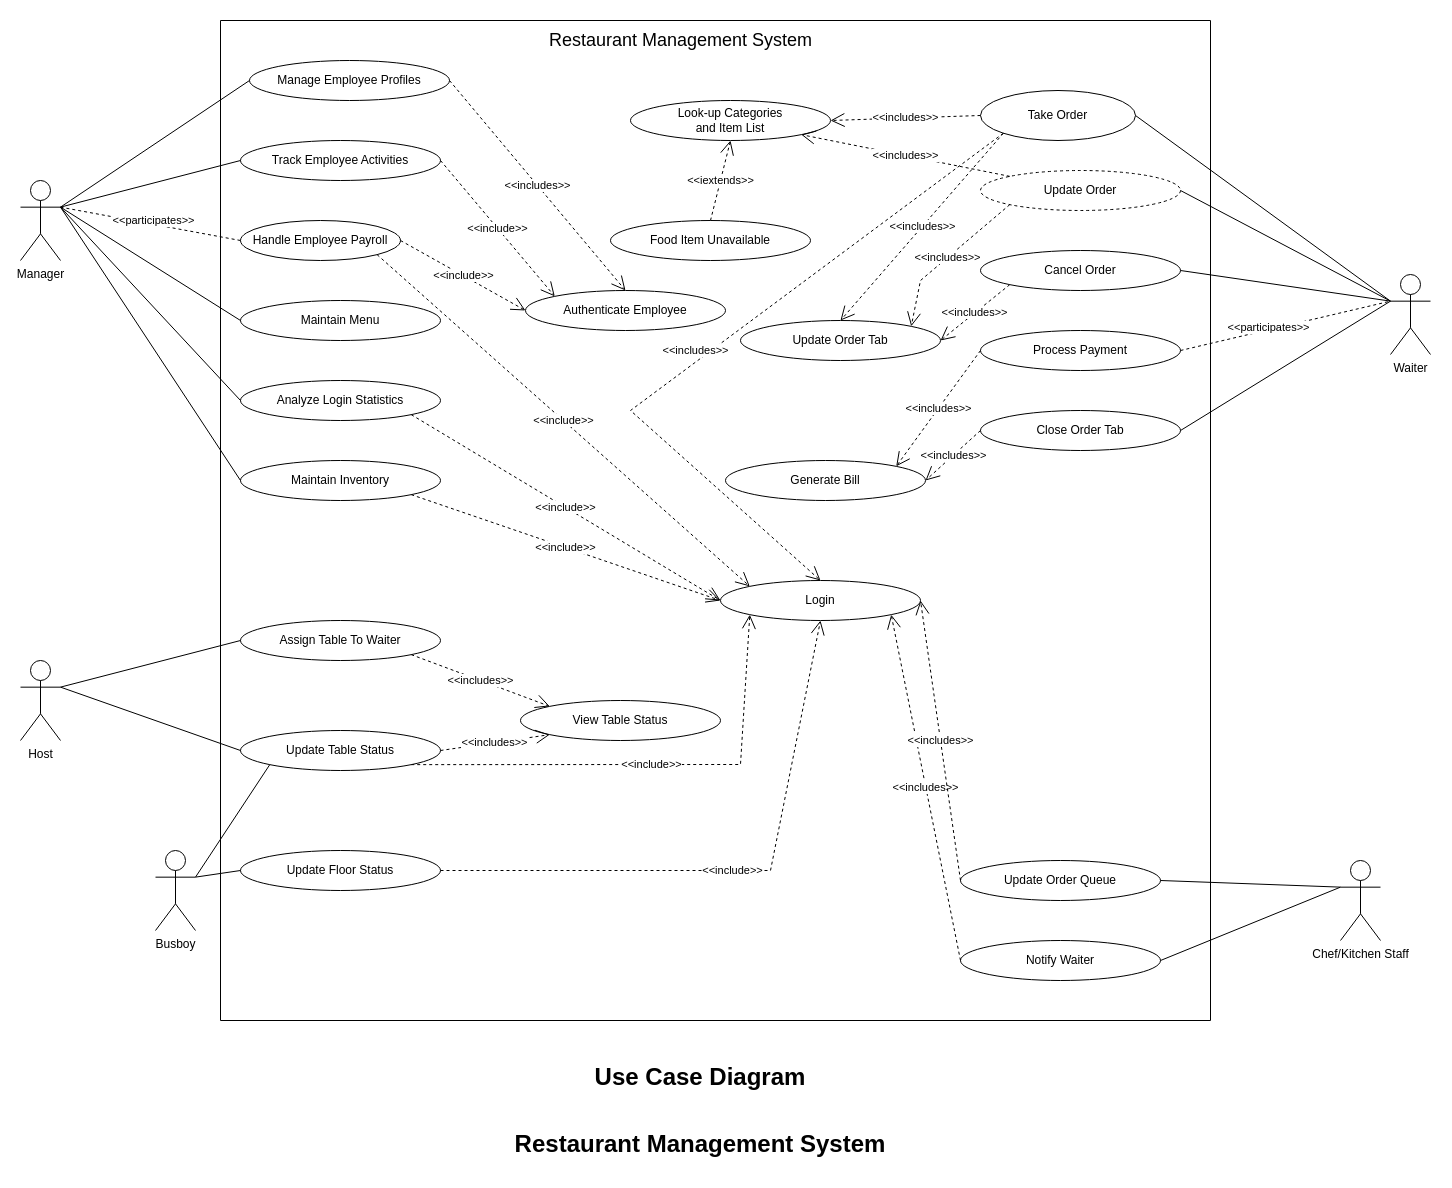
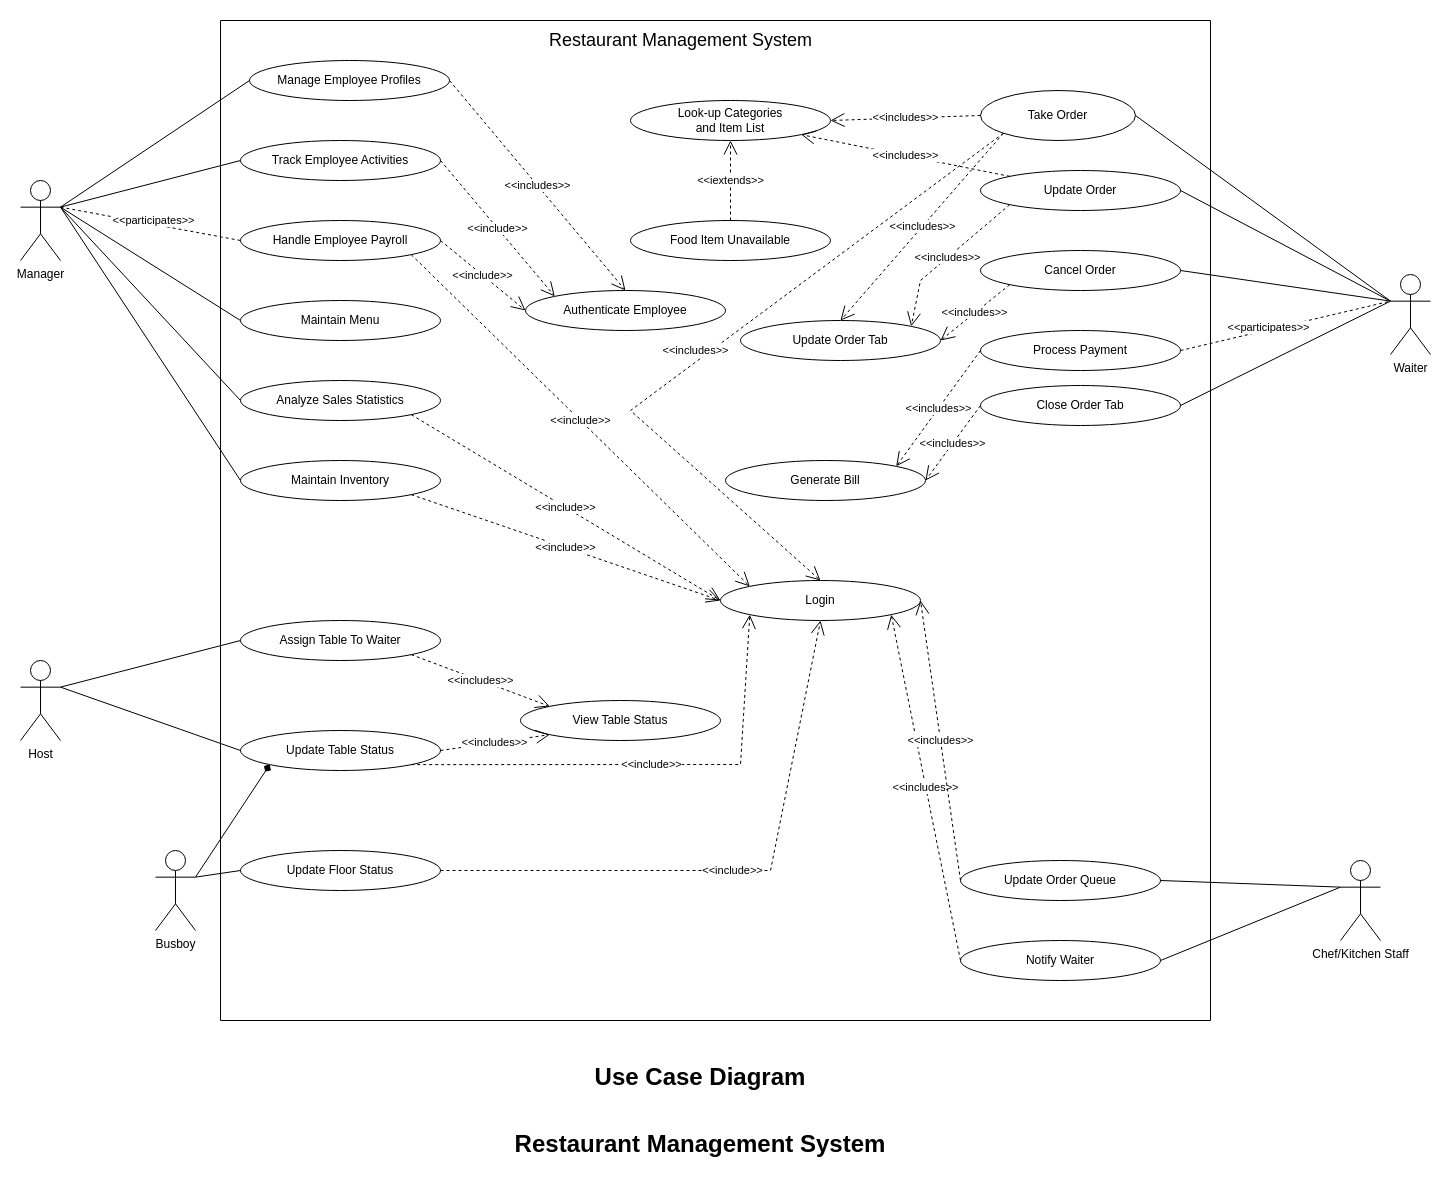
(1081, 191) -> (1081, 191)
(321, 241) -> (341, 241)
(711, 241) -> (731, 241)
(341, 401) -> (341, 401)
(1081, 431) -> (1081, 406)
(267, 769) -> (265, 772)
